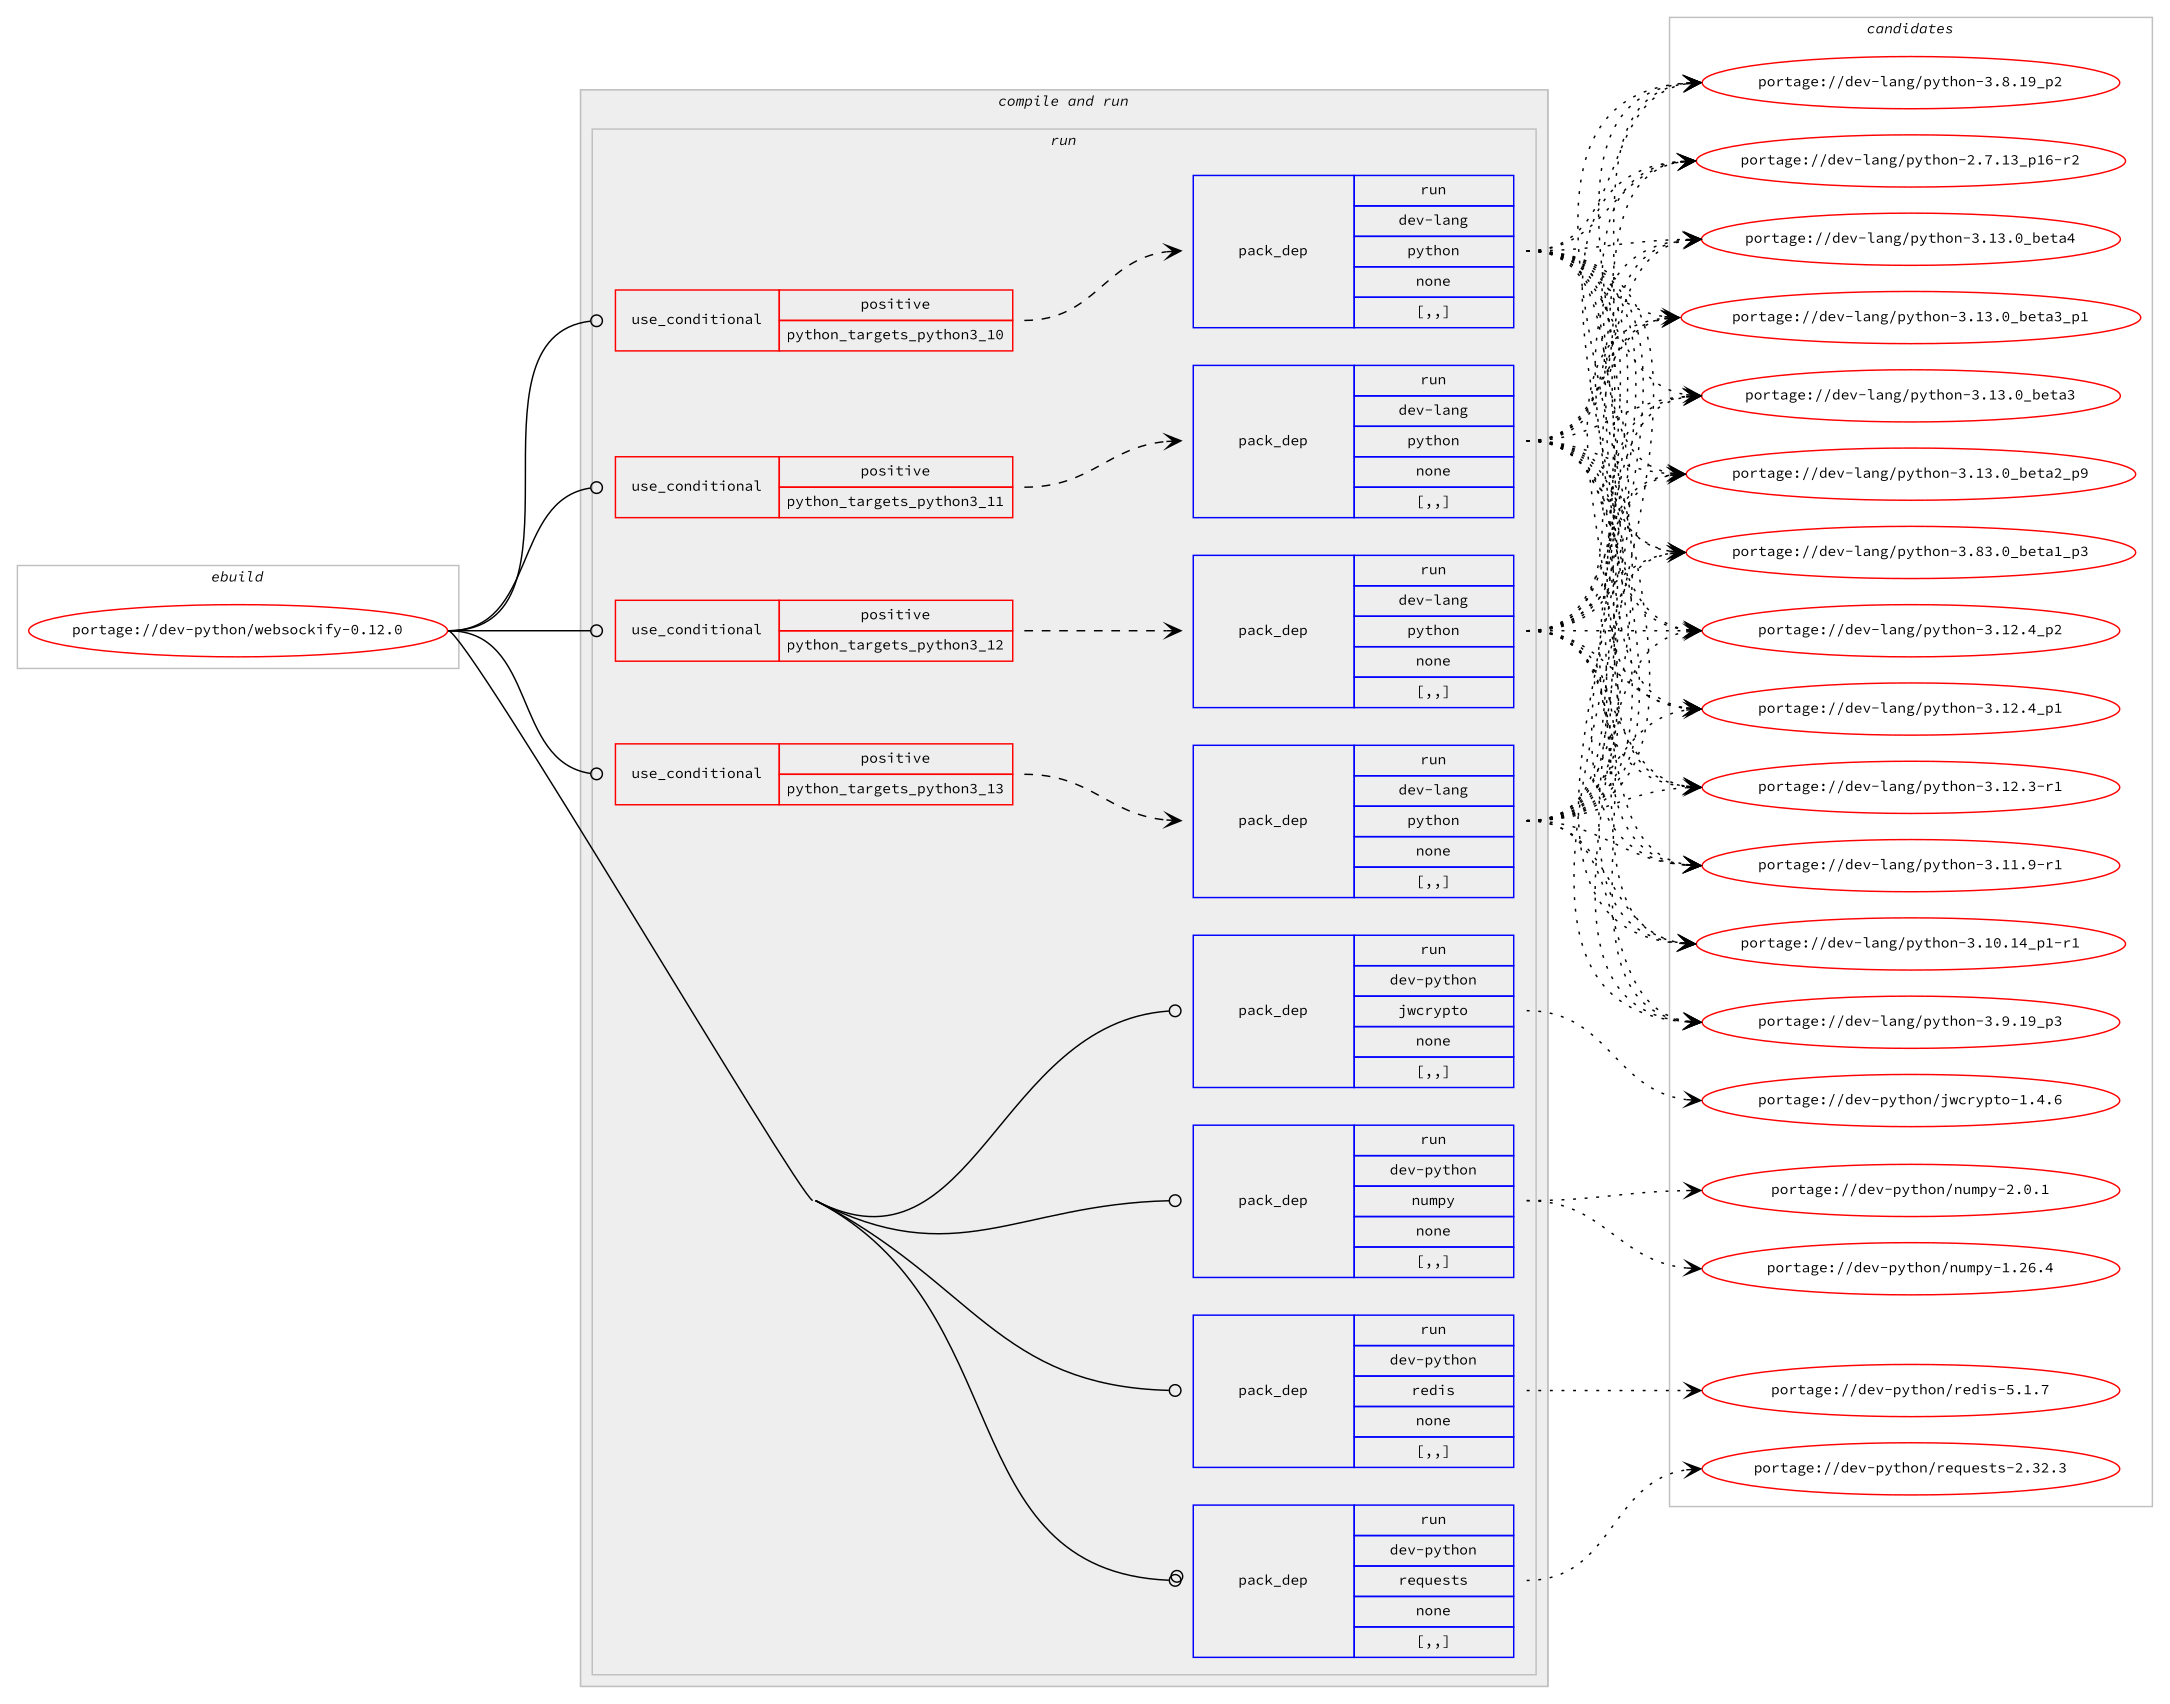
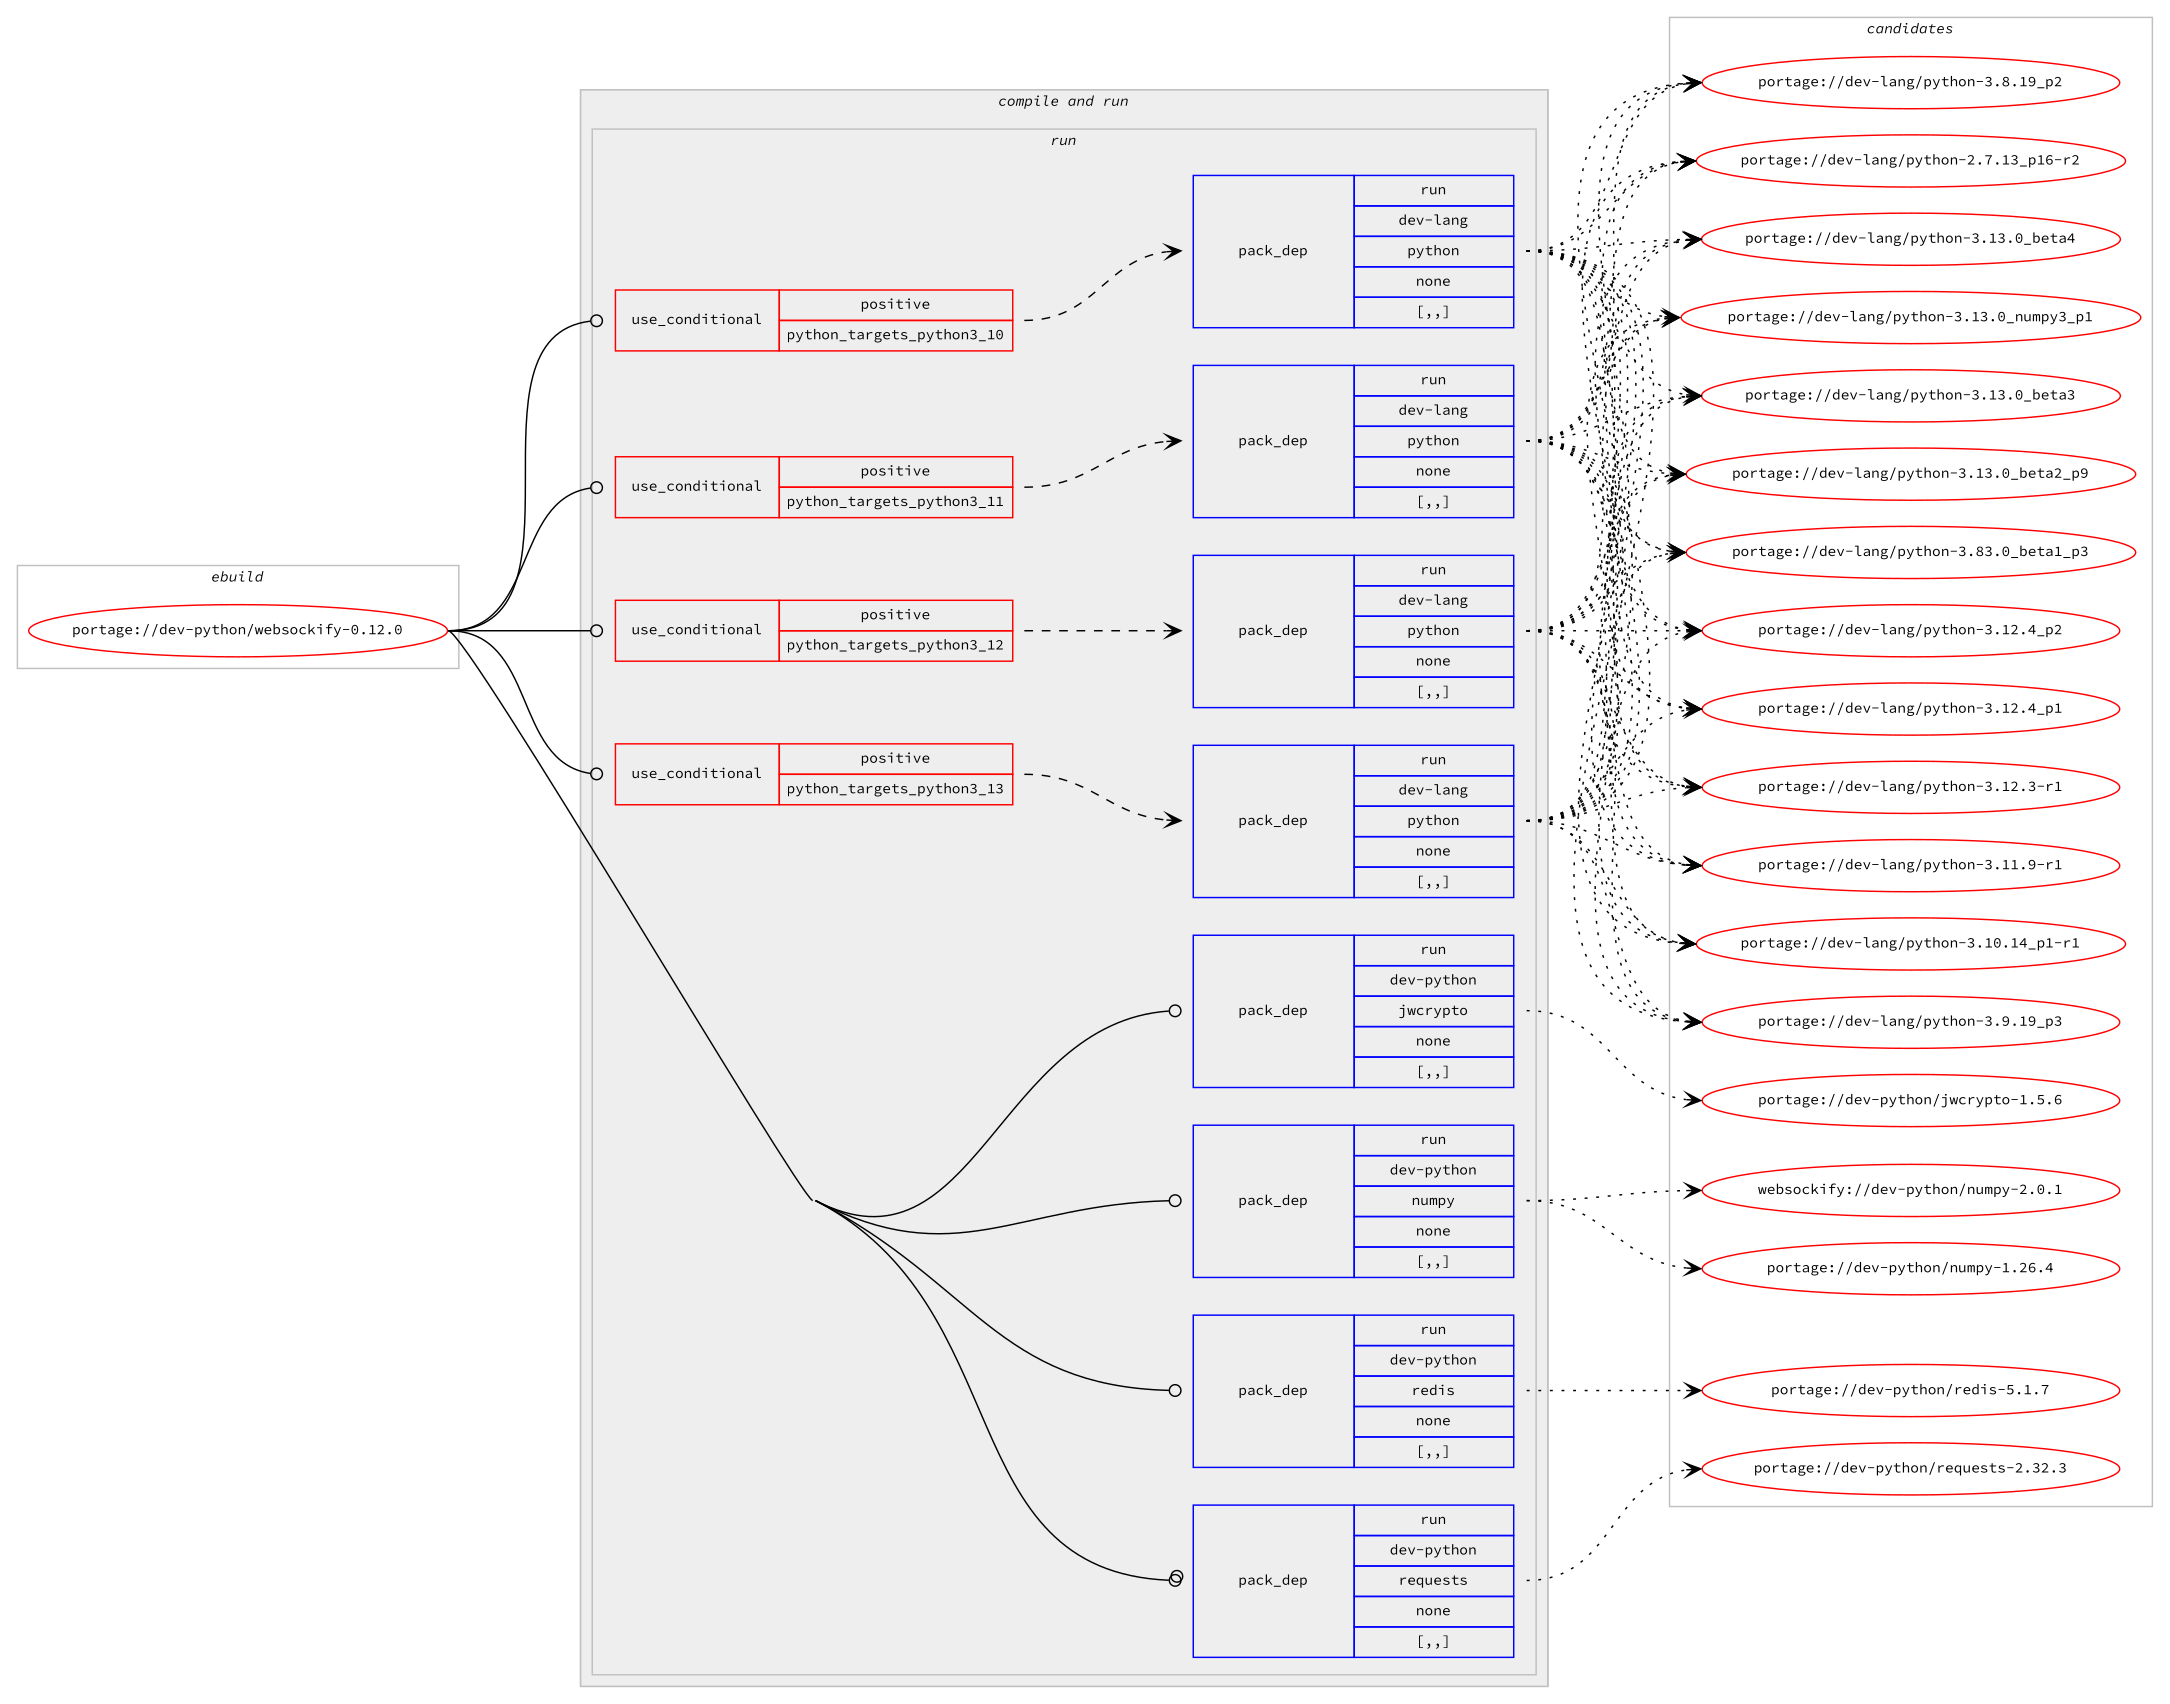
(1911, 318) -> (1911, 318)
(1911, 1101) -> (1911, 1101)
(1911, 1190) -> (1911, 1190)
